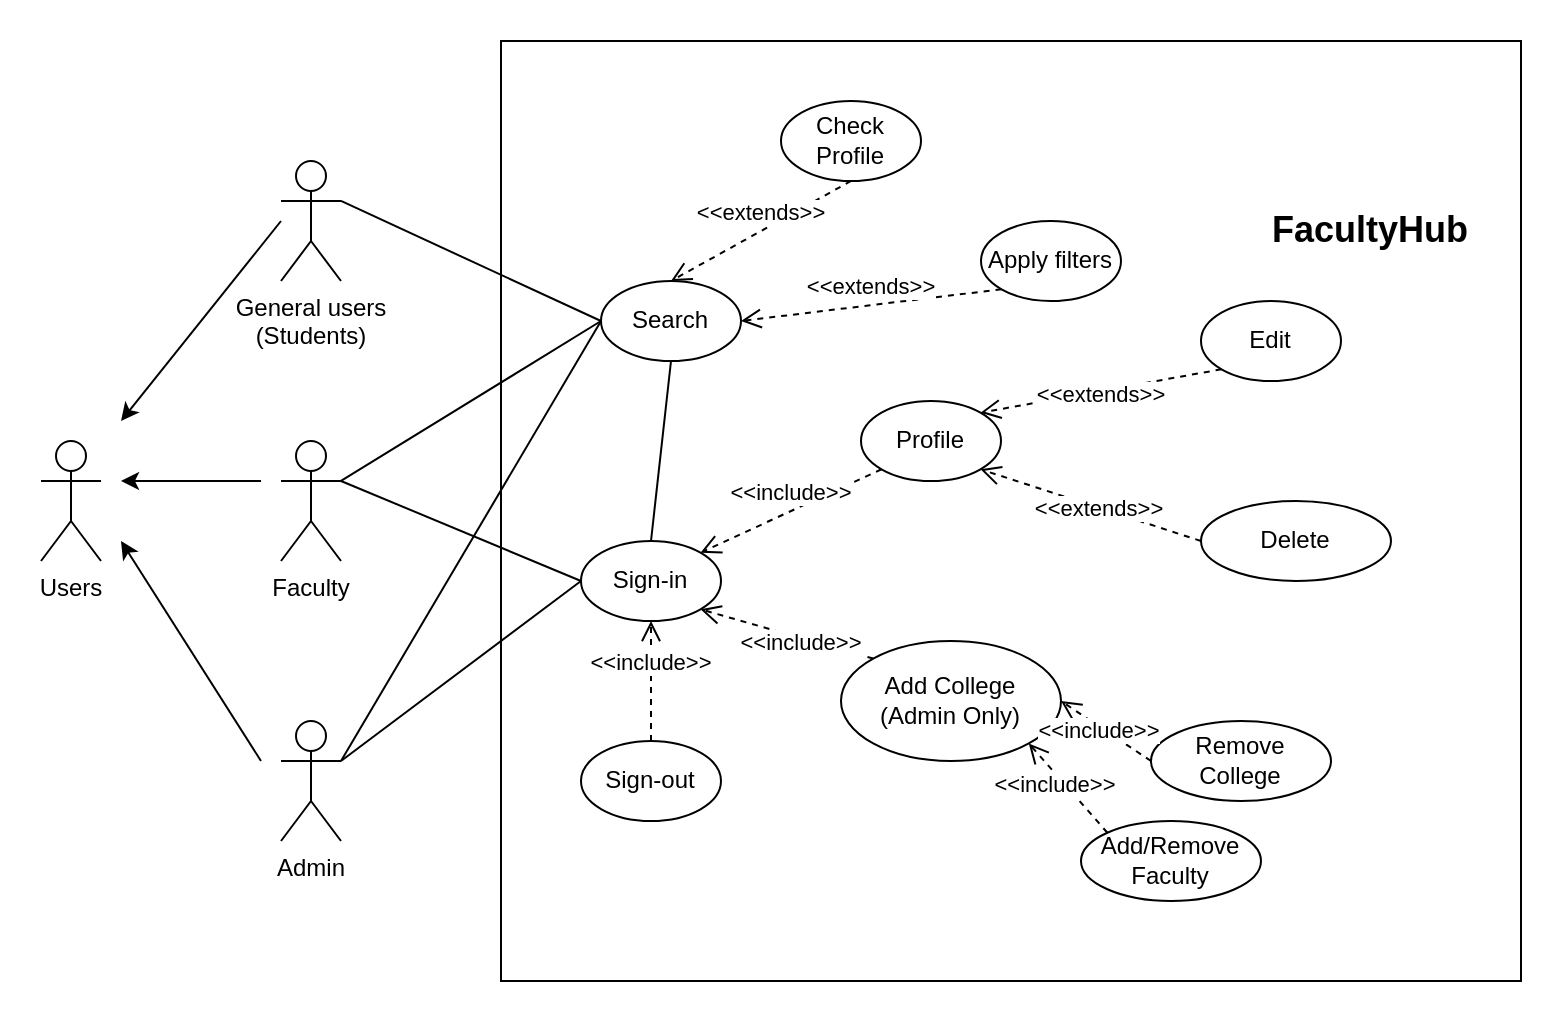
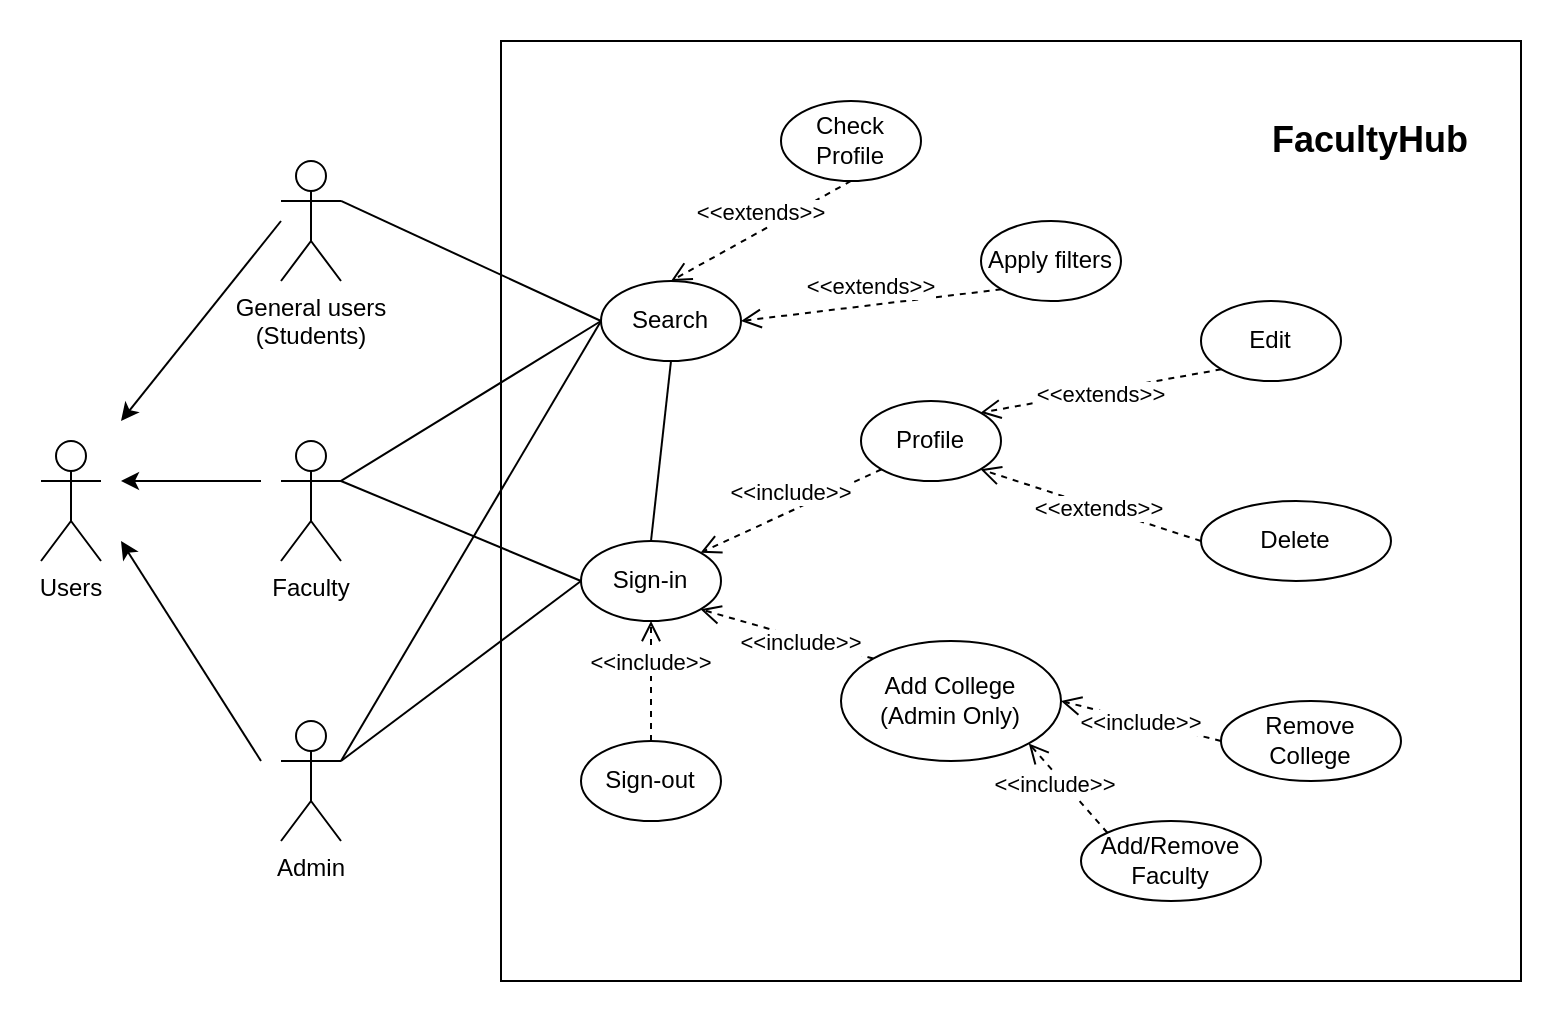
(1371, 231) -> (1371, 141)
(1241, 761) -> (1311, 741)
